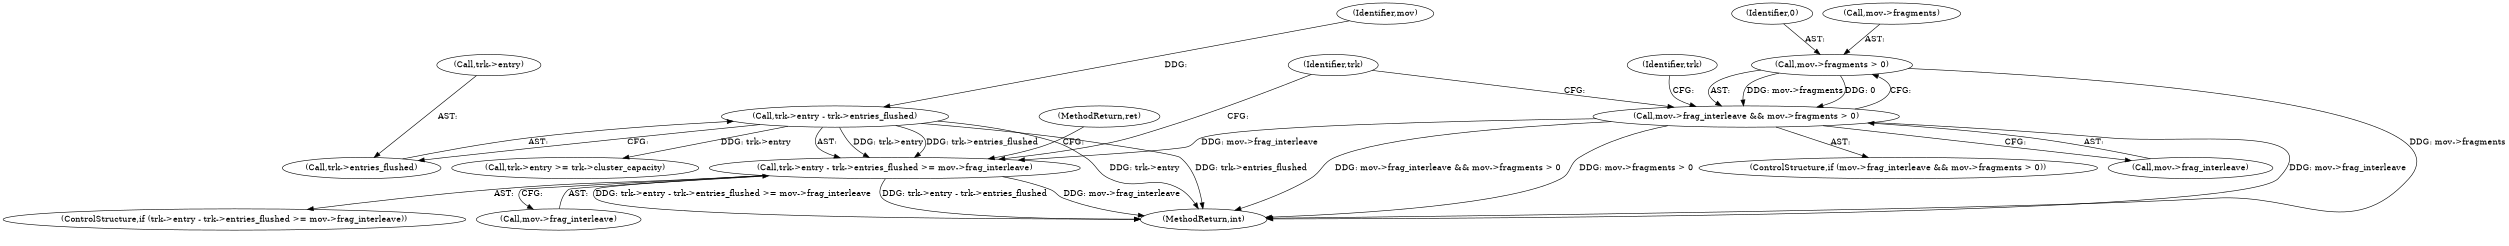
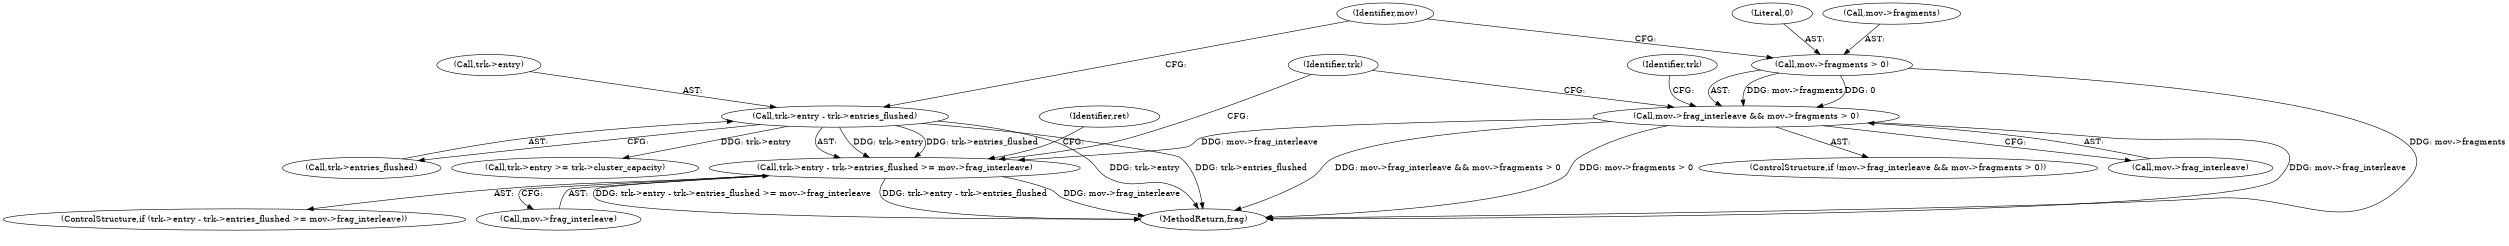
(1772, 14) -> (1772, 14)
(1177, 65) -> (1177, 65)
(1884, 99) -> (1597, 38)
(428, 115) -> (650, 89)
(1099, 117) -> (1099, 117)
(1204, 220) -> (1204, 220)
